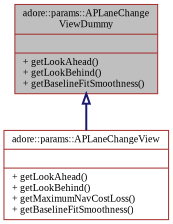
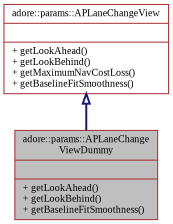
(86, 117) -> (86, 117)
